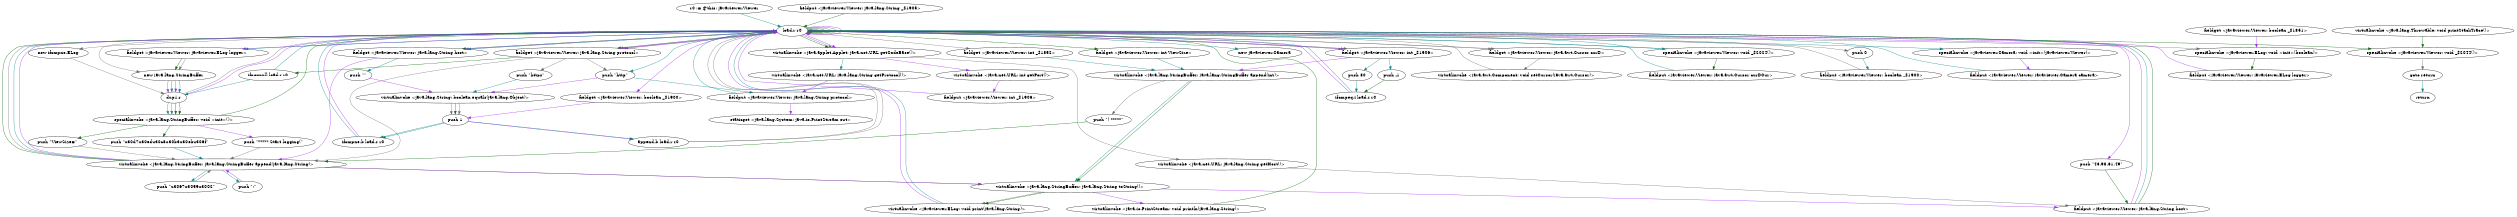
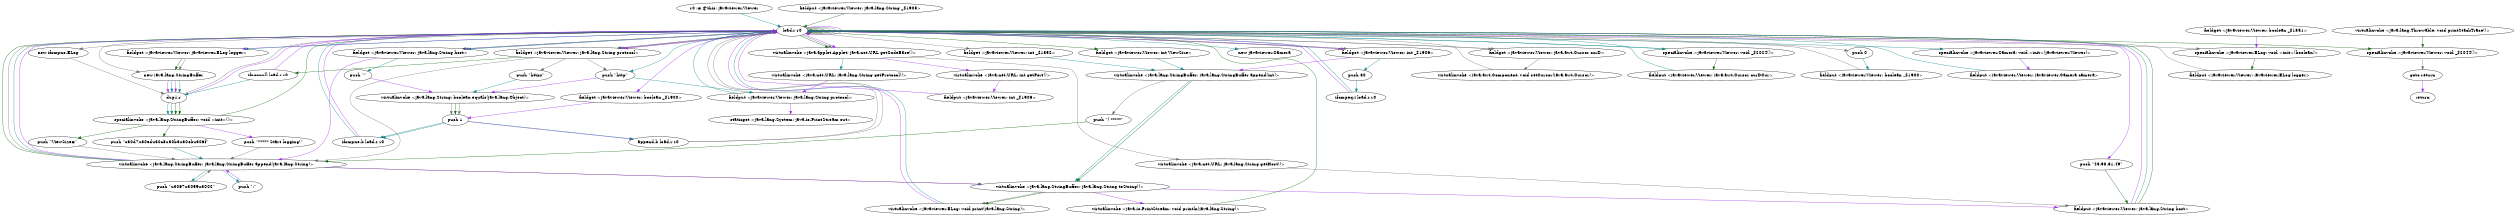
(520, 33) -> (520, 33)
(1513, 35) -> (1513, 35)
(1392, 75) -> none
(2423, 85) -> (2423, 85)
